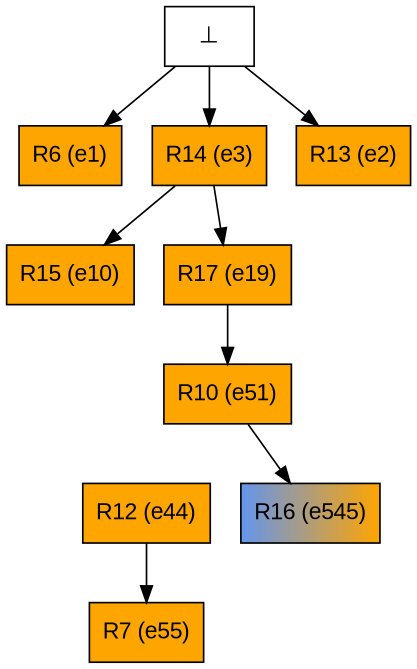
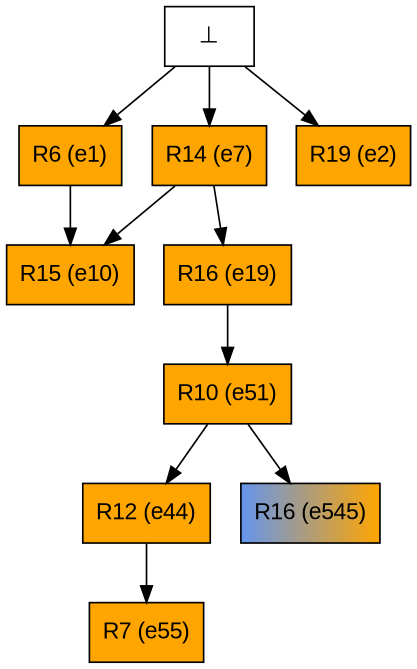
(209, 156) -> (209, 156)
(353, 156) -> (353, 156)
none -> (70, 207)
(228, 275) -> (228, 275)
none -> (192, 447)
